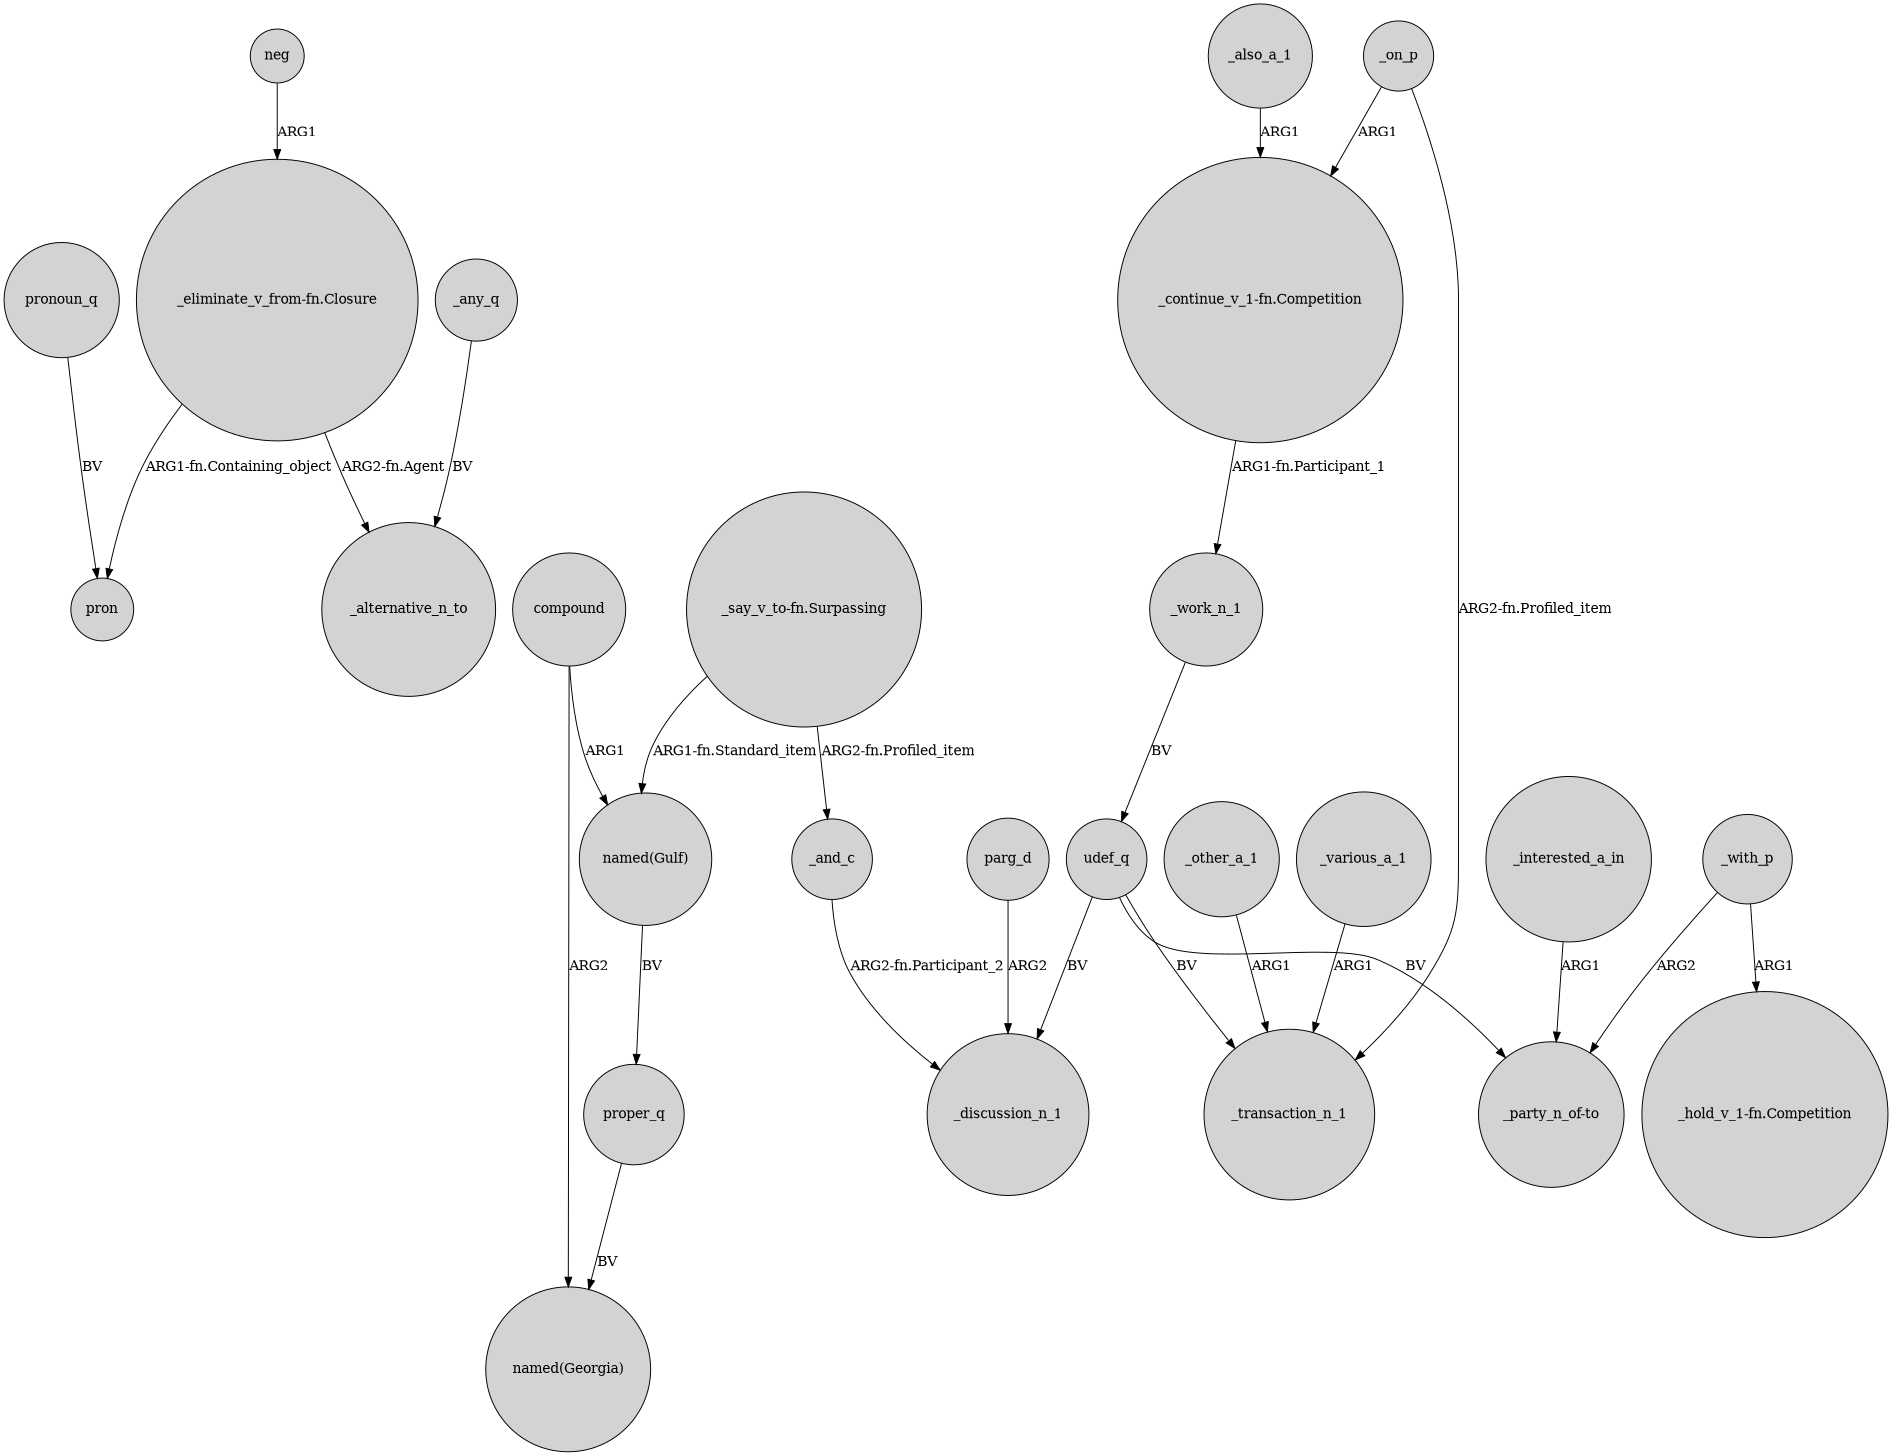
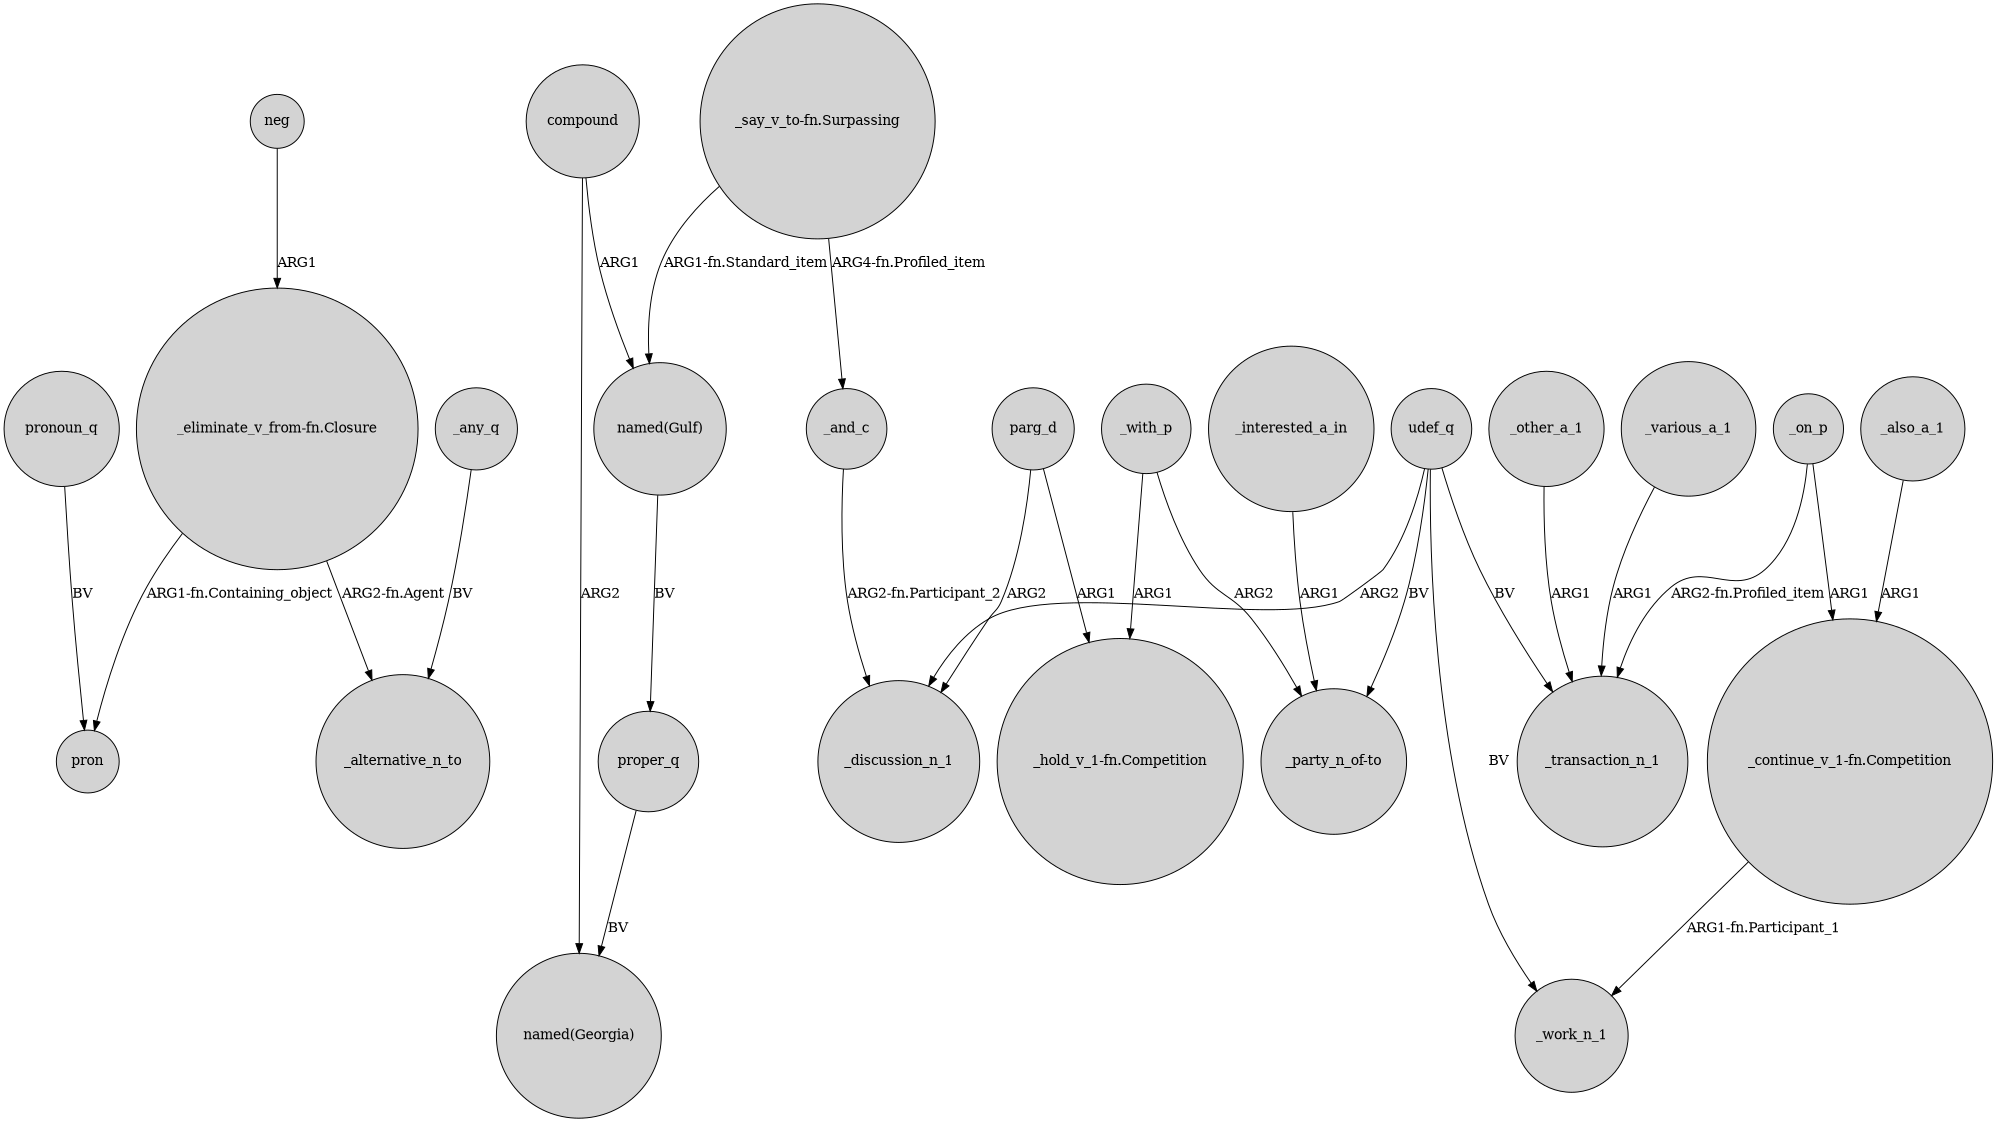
none -> (1065, 551)
(1155, 737) -> (1448, 734)
(898, 752) -> (909, 263)
(1077, 967) -> (1380, 594)
